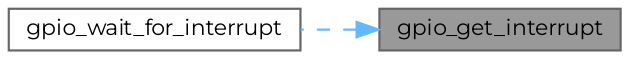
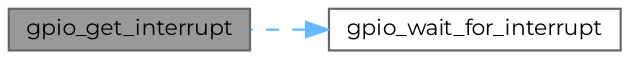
(328, 30) -> (278, 30)
